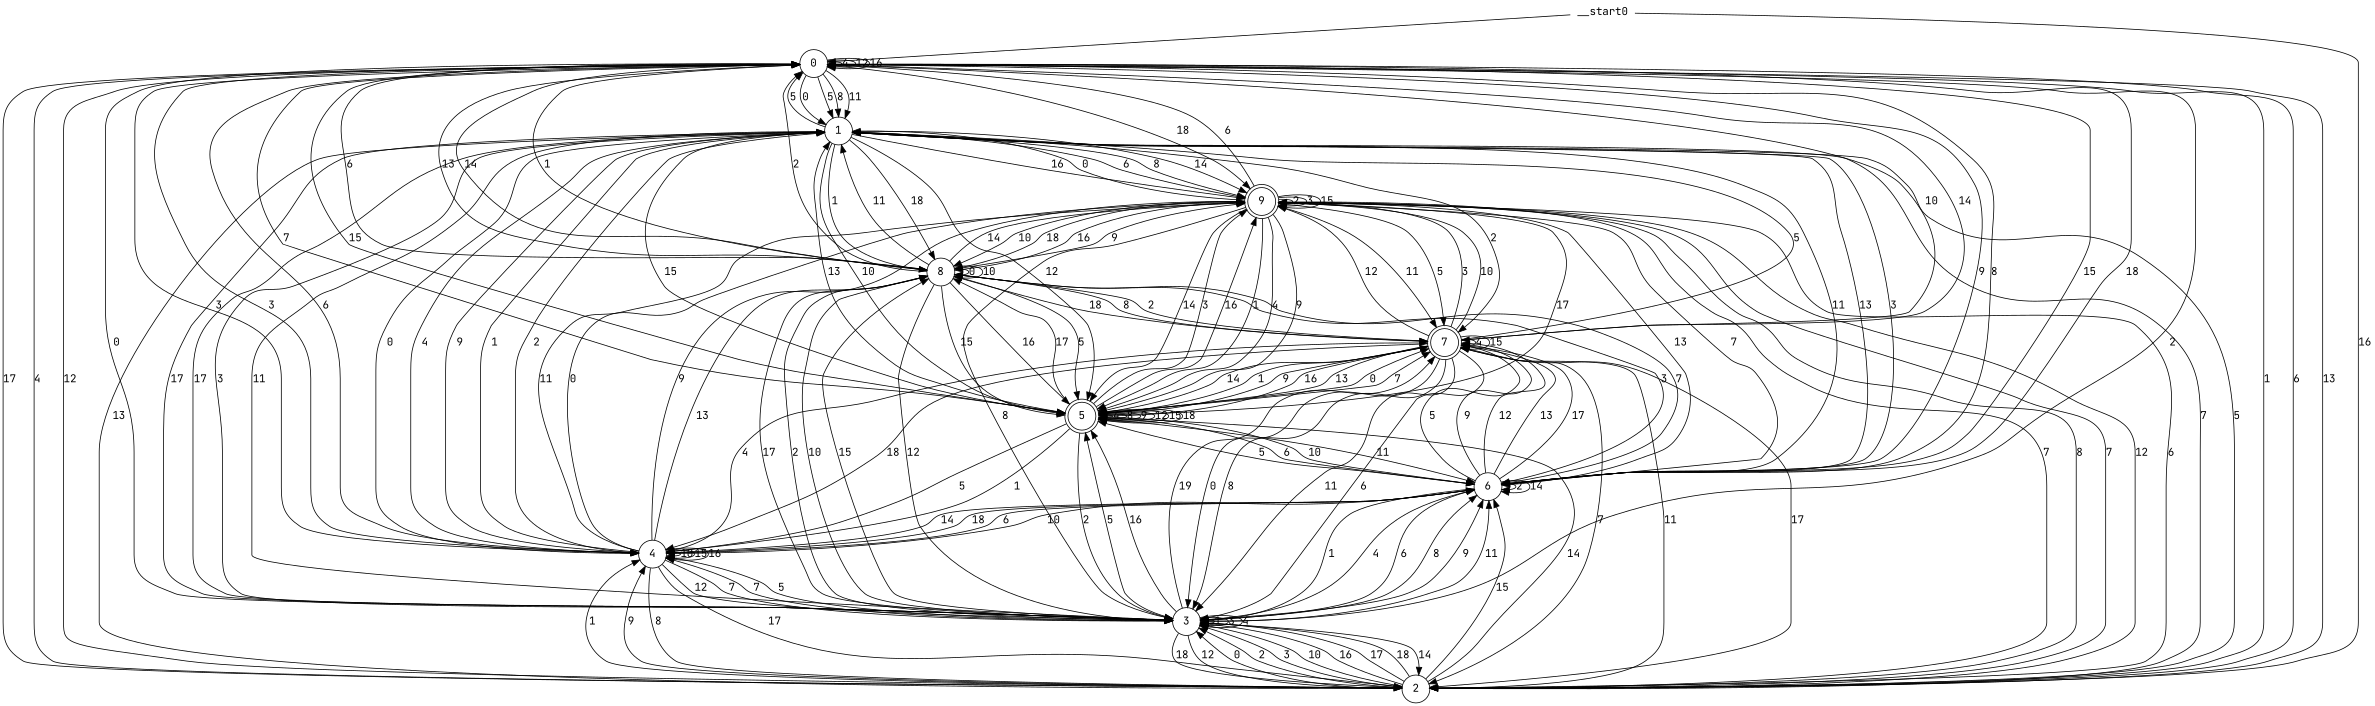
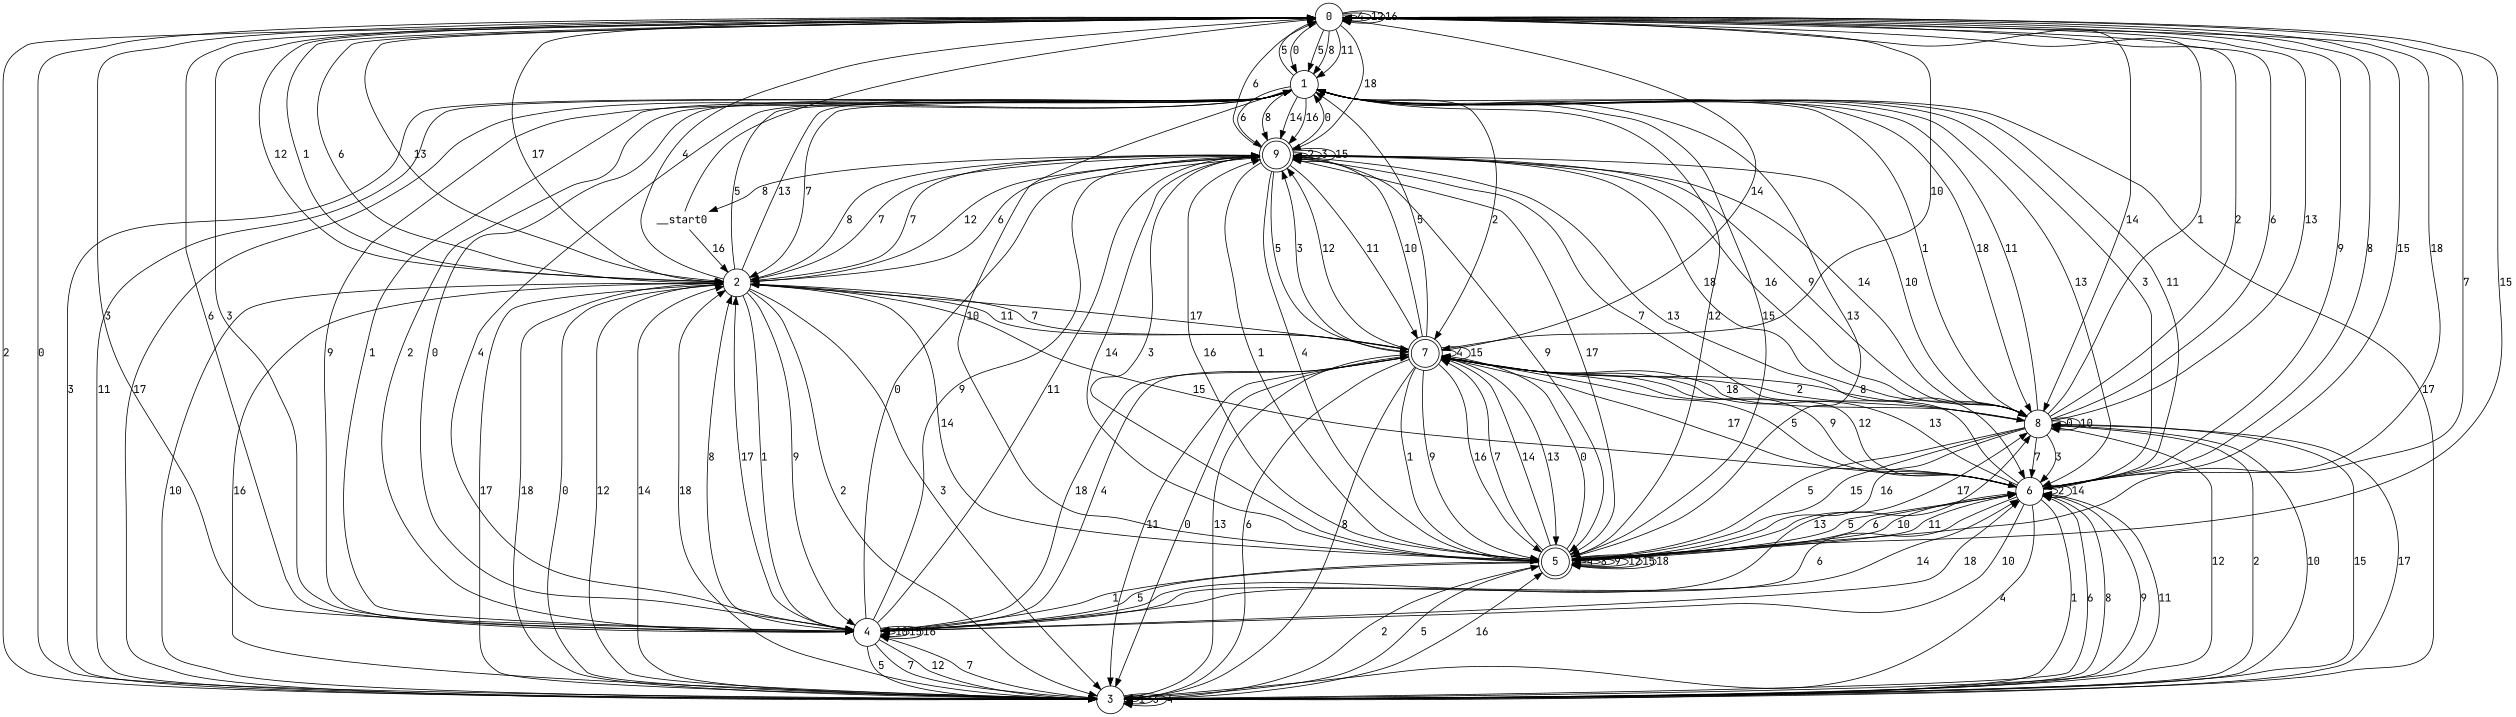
(966, 356) -> (984, 160)
(1185, 487) -> (1220, 525)
